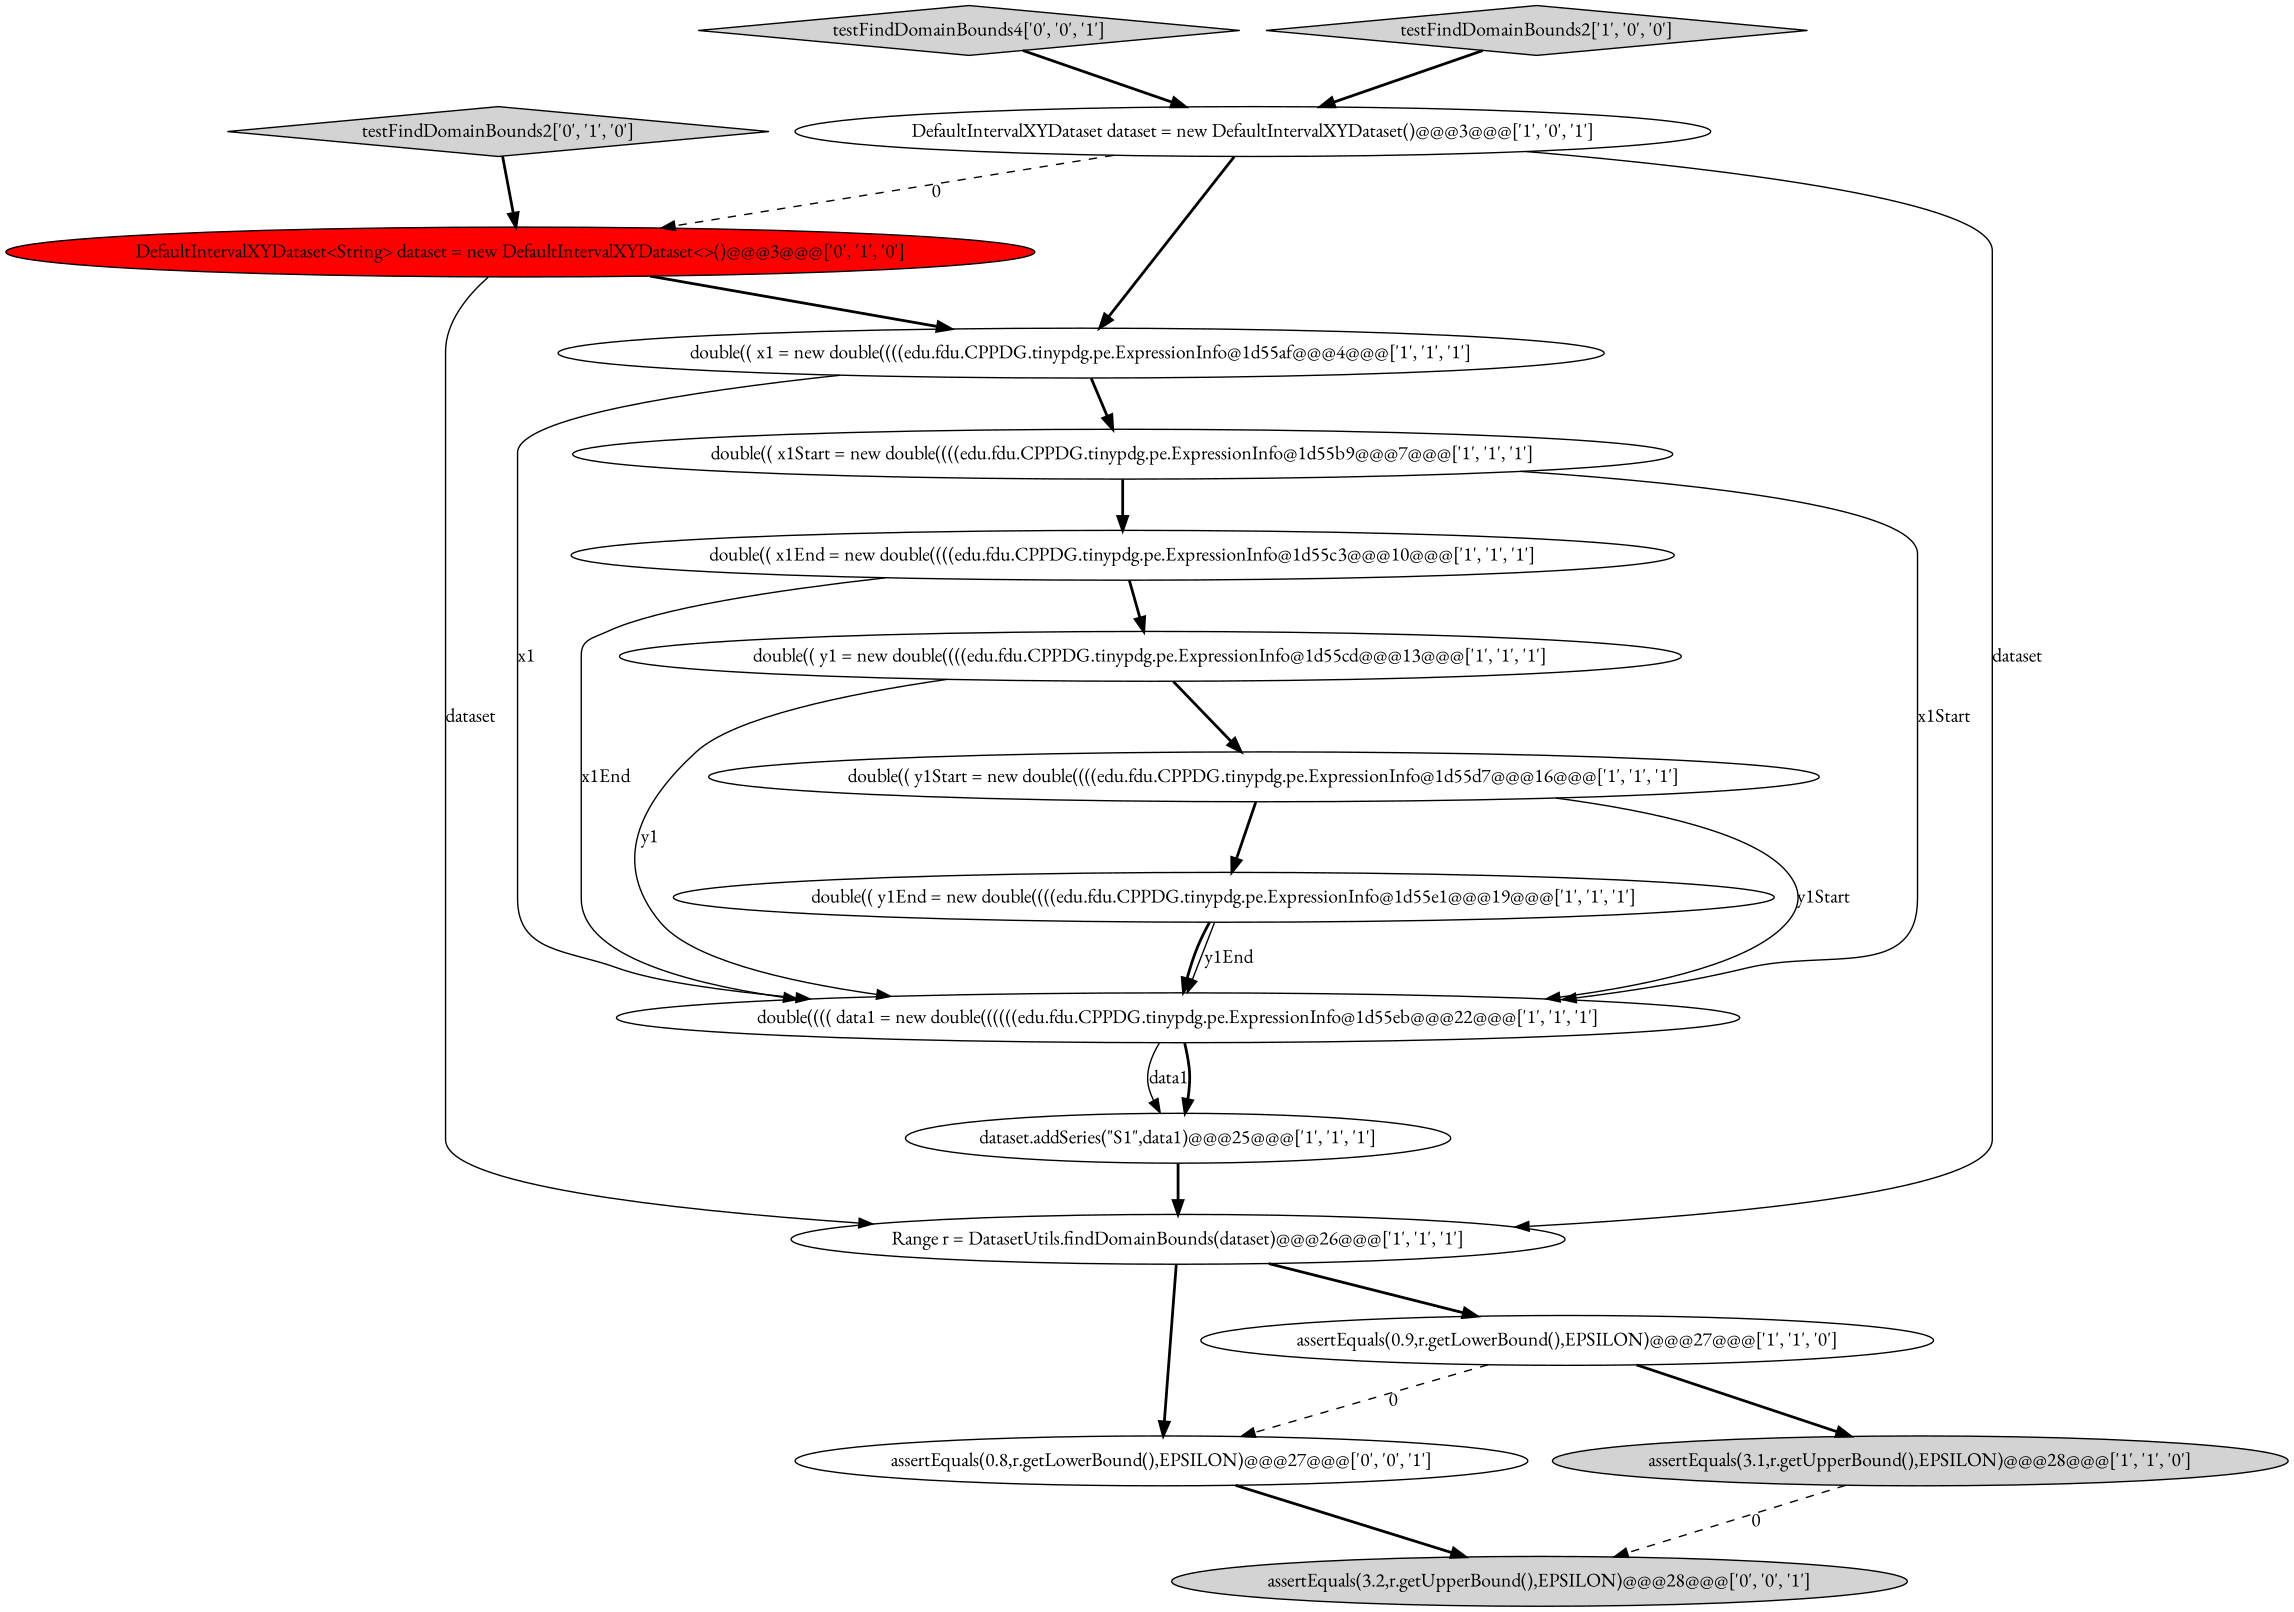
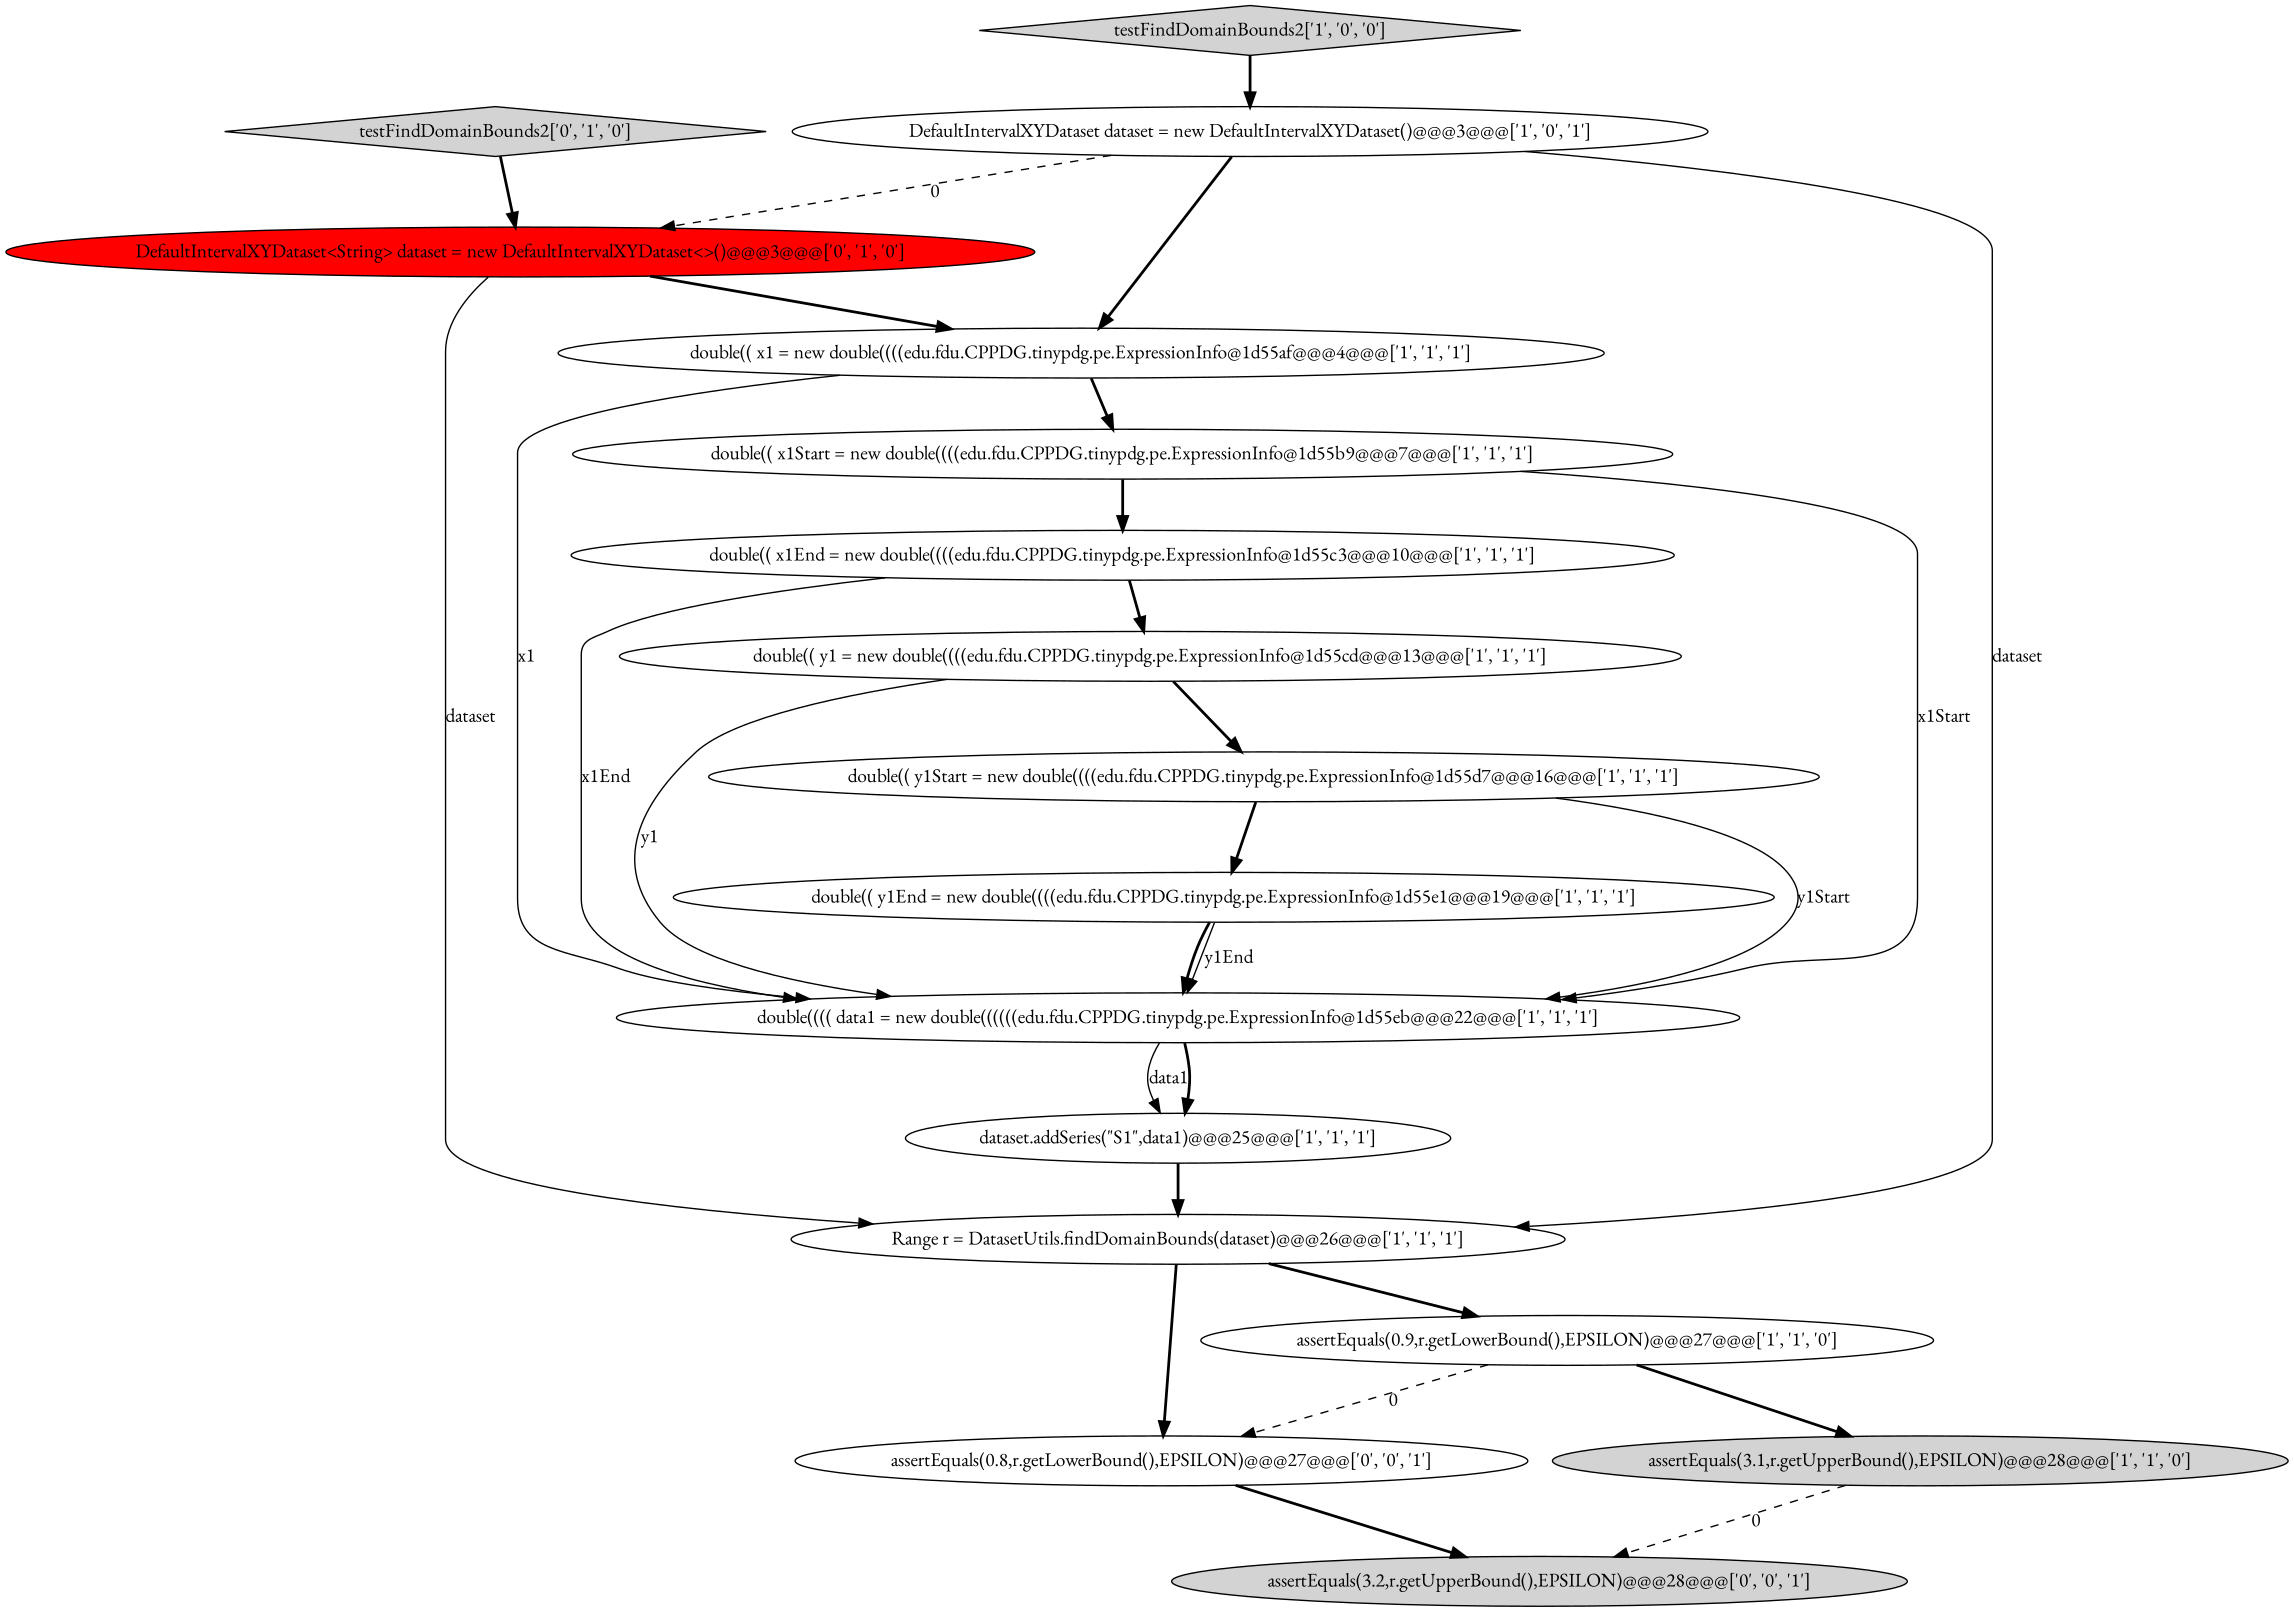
(969, 30) -> none
